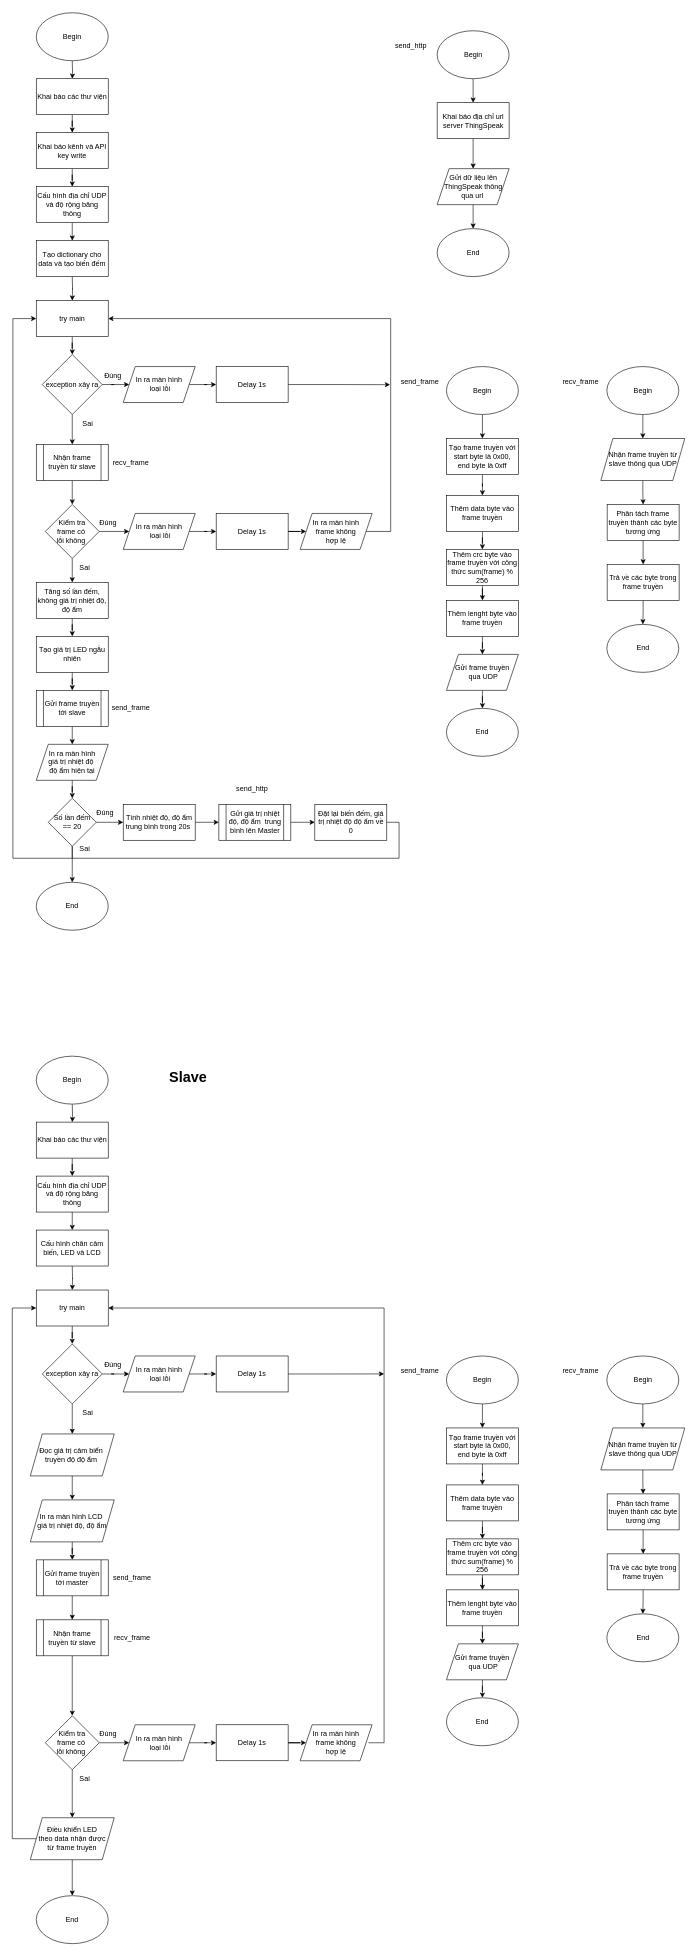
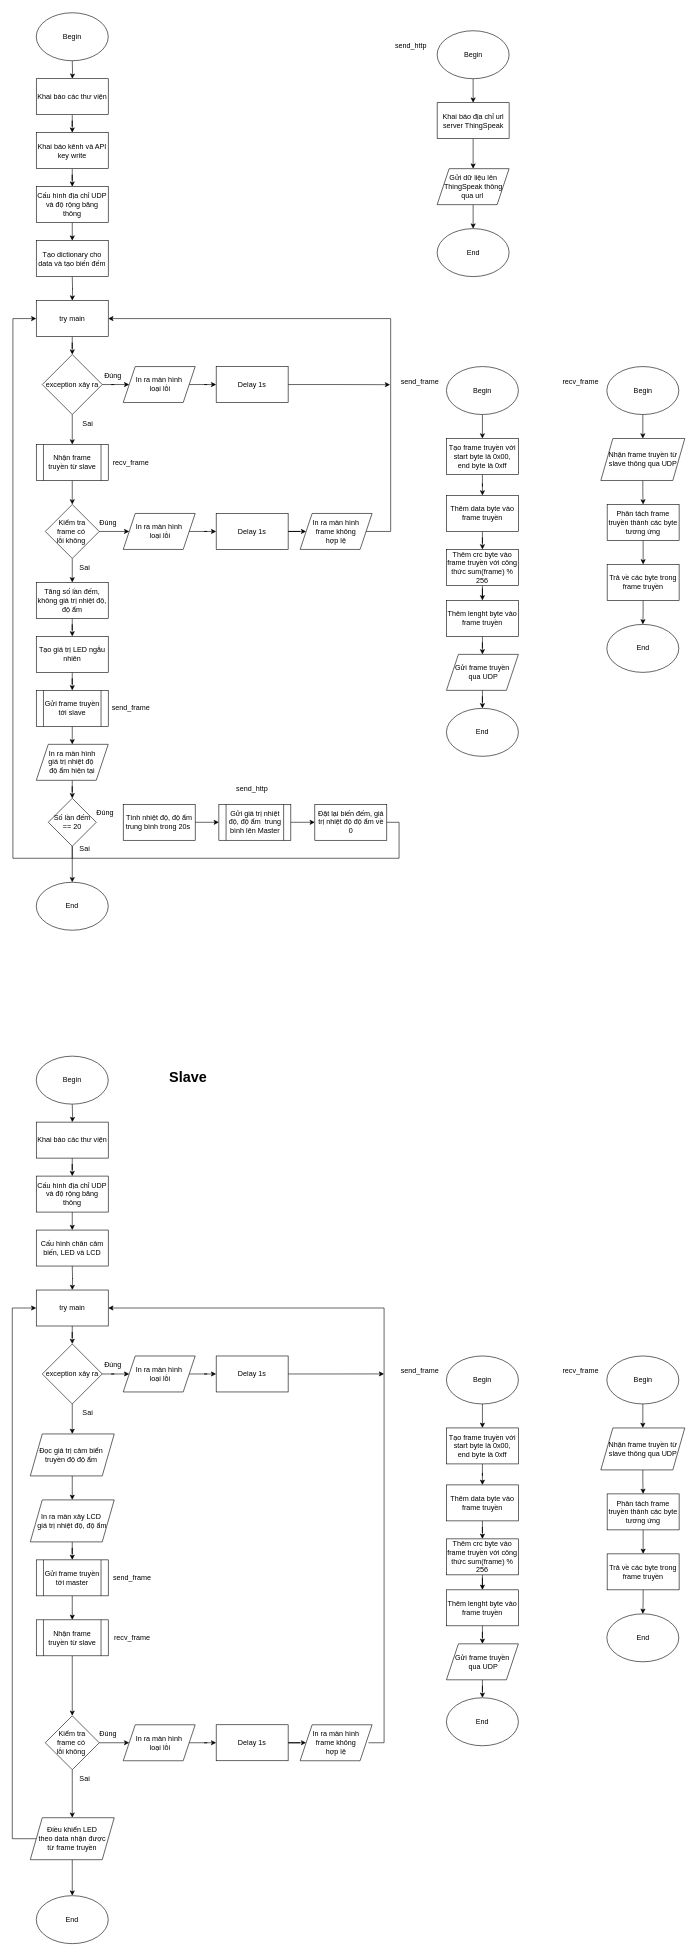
(117, 822) -> none
(72, 1521) -> (72, 1521)
